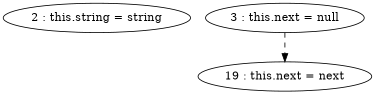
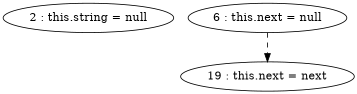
(97, 18) -> (88, 18)
(285, 18) -> (267, 18)
